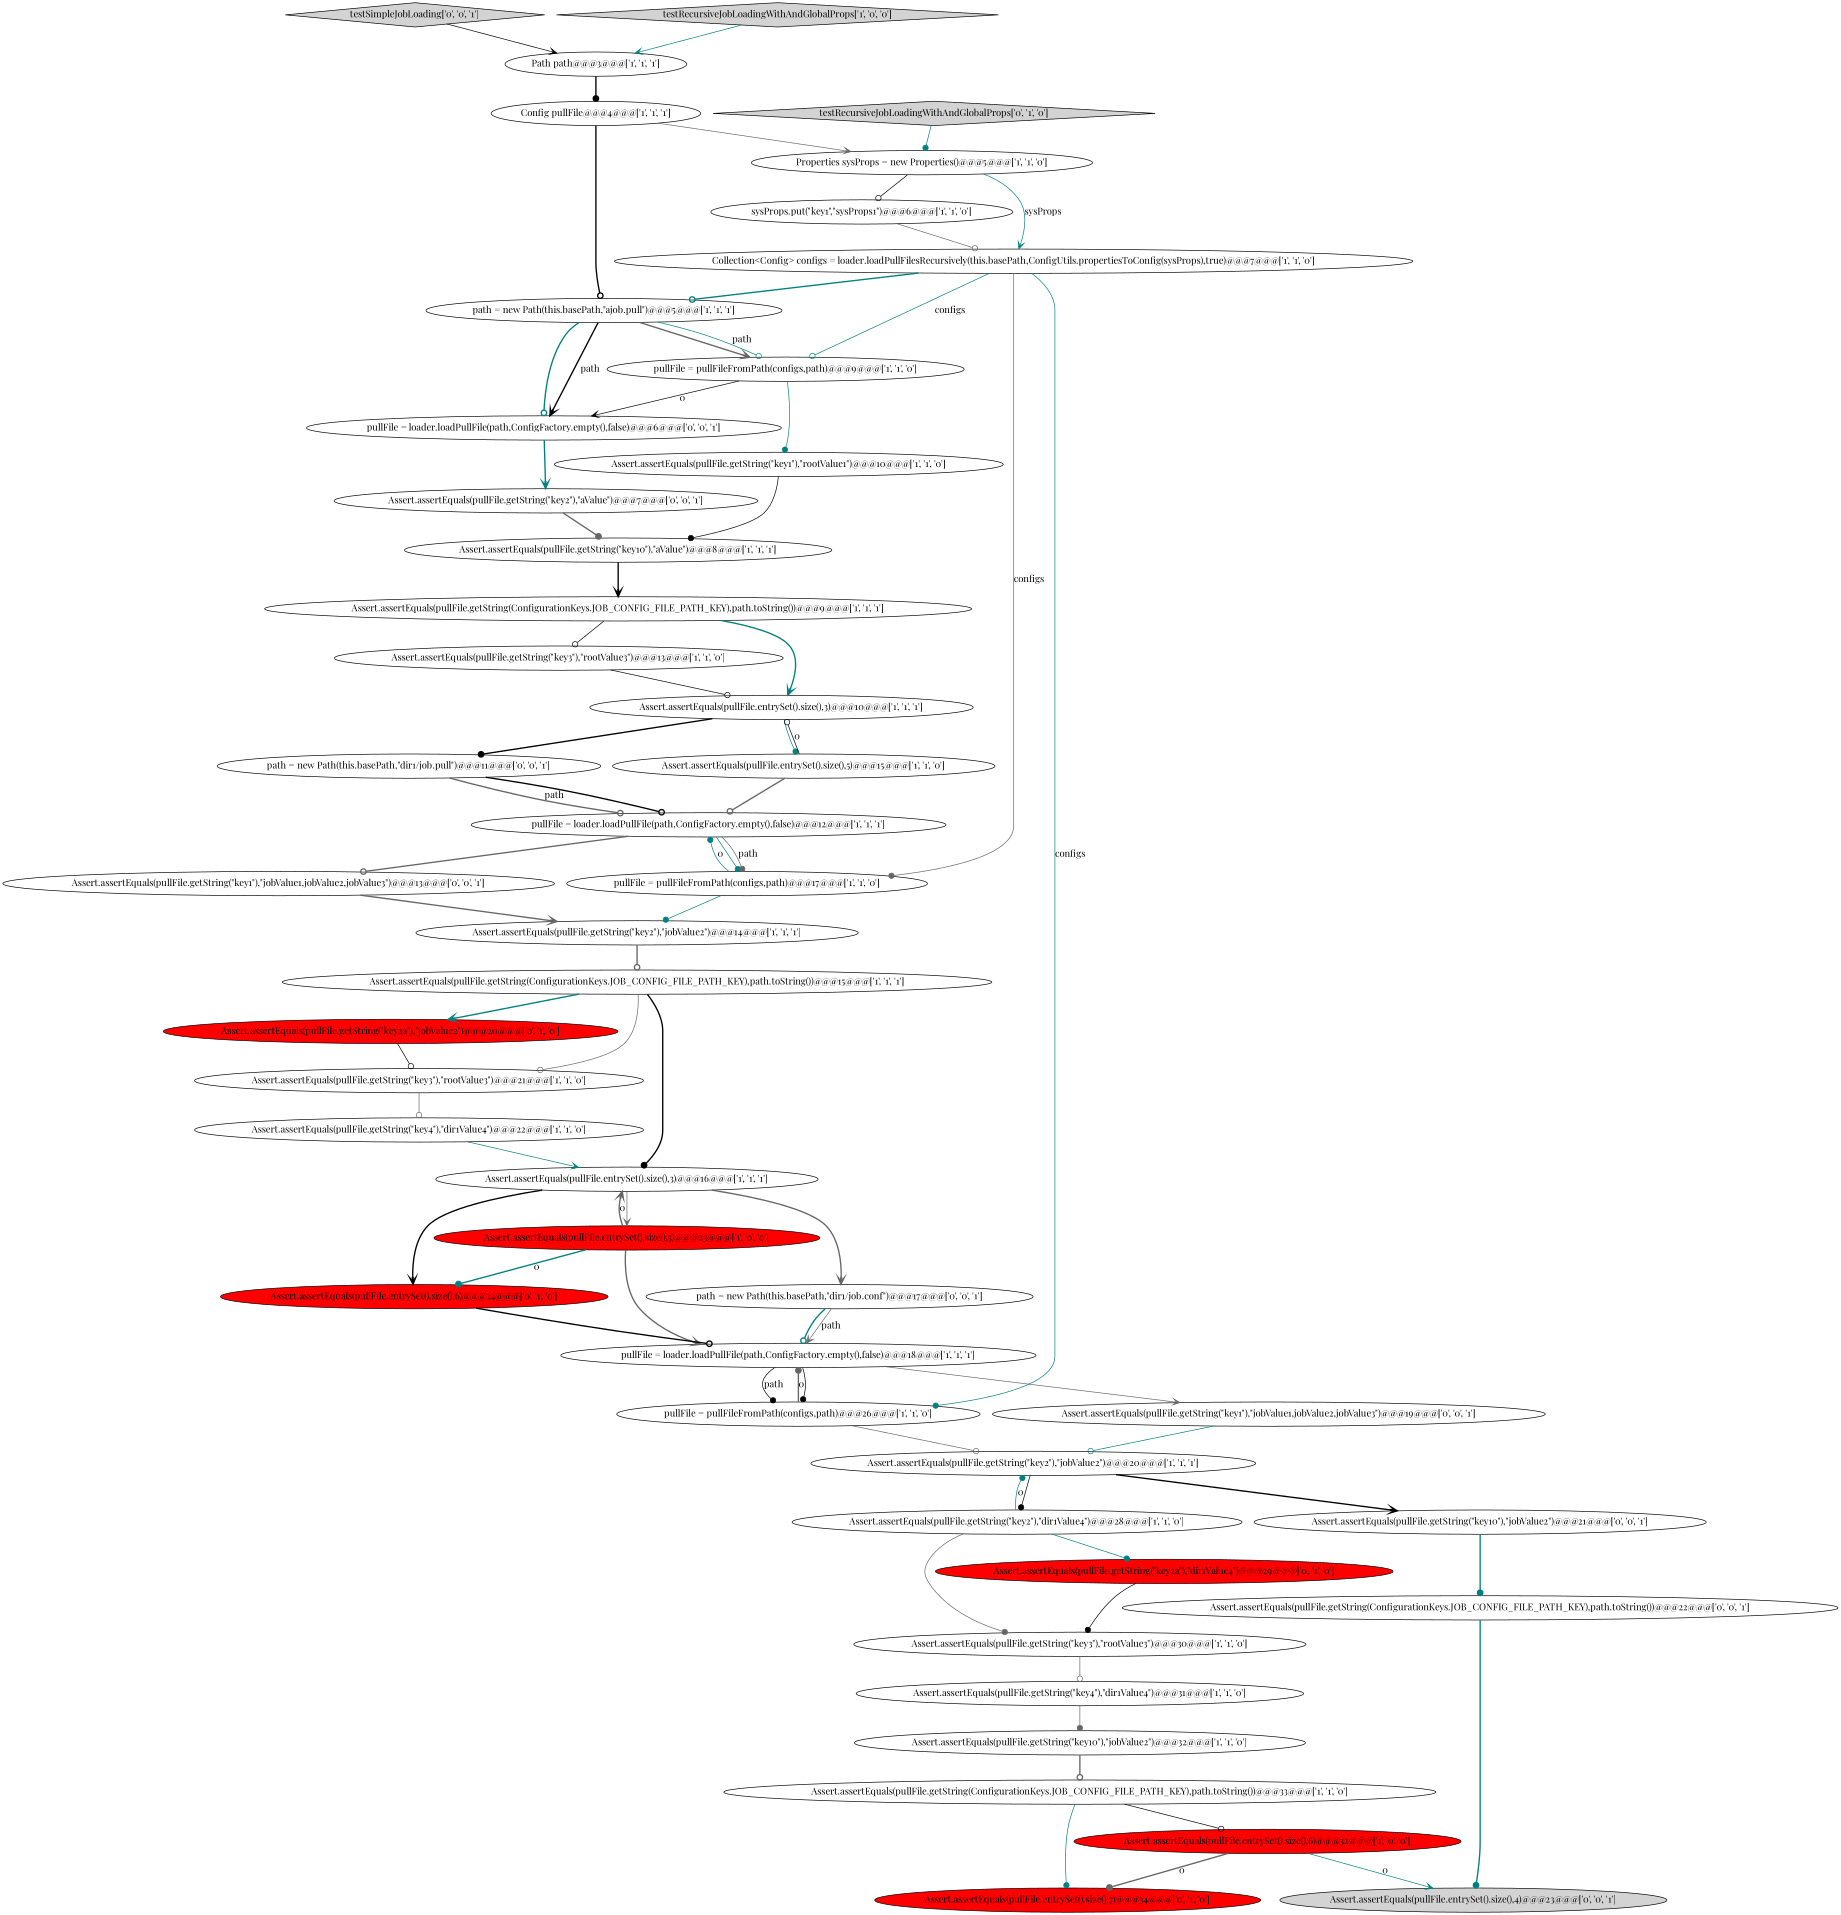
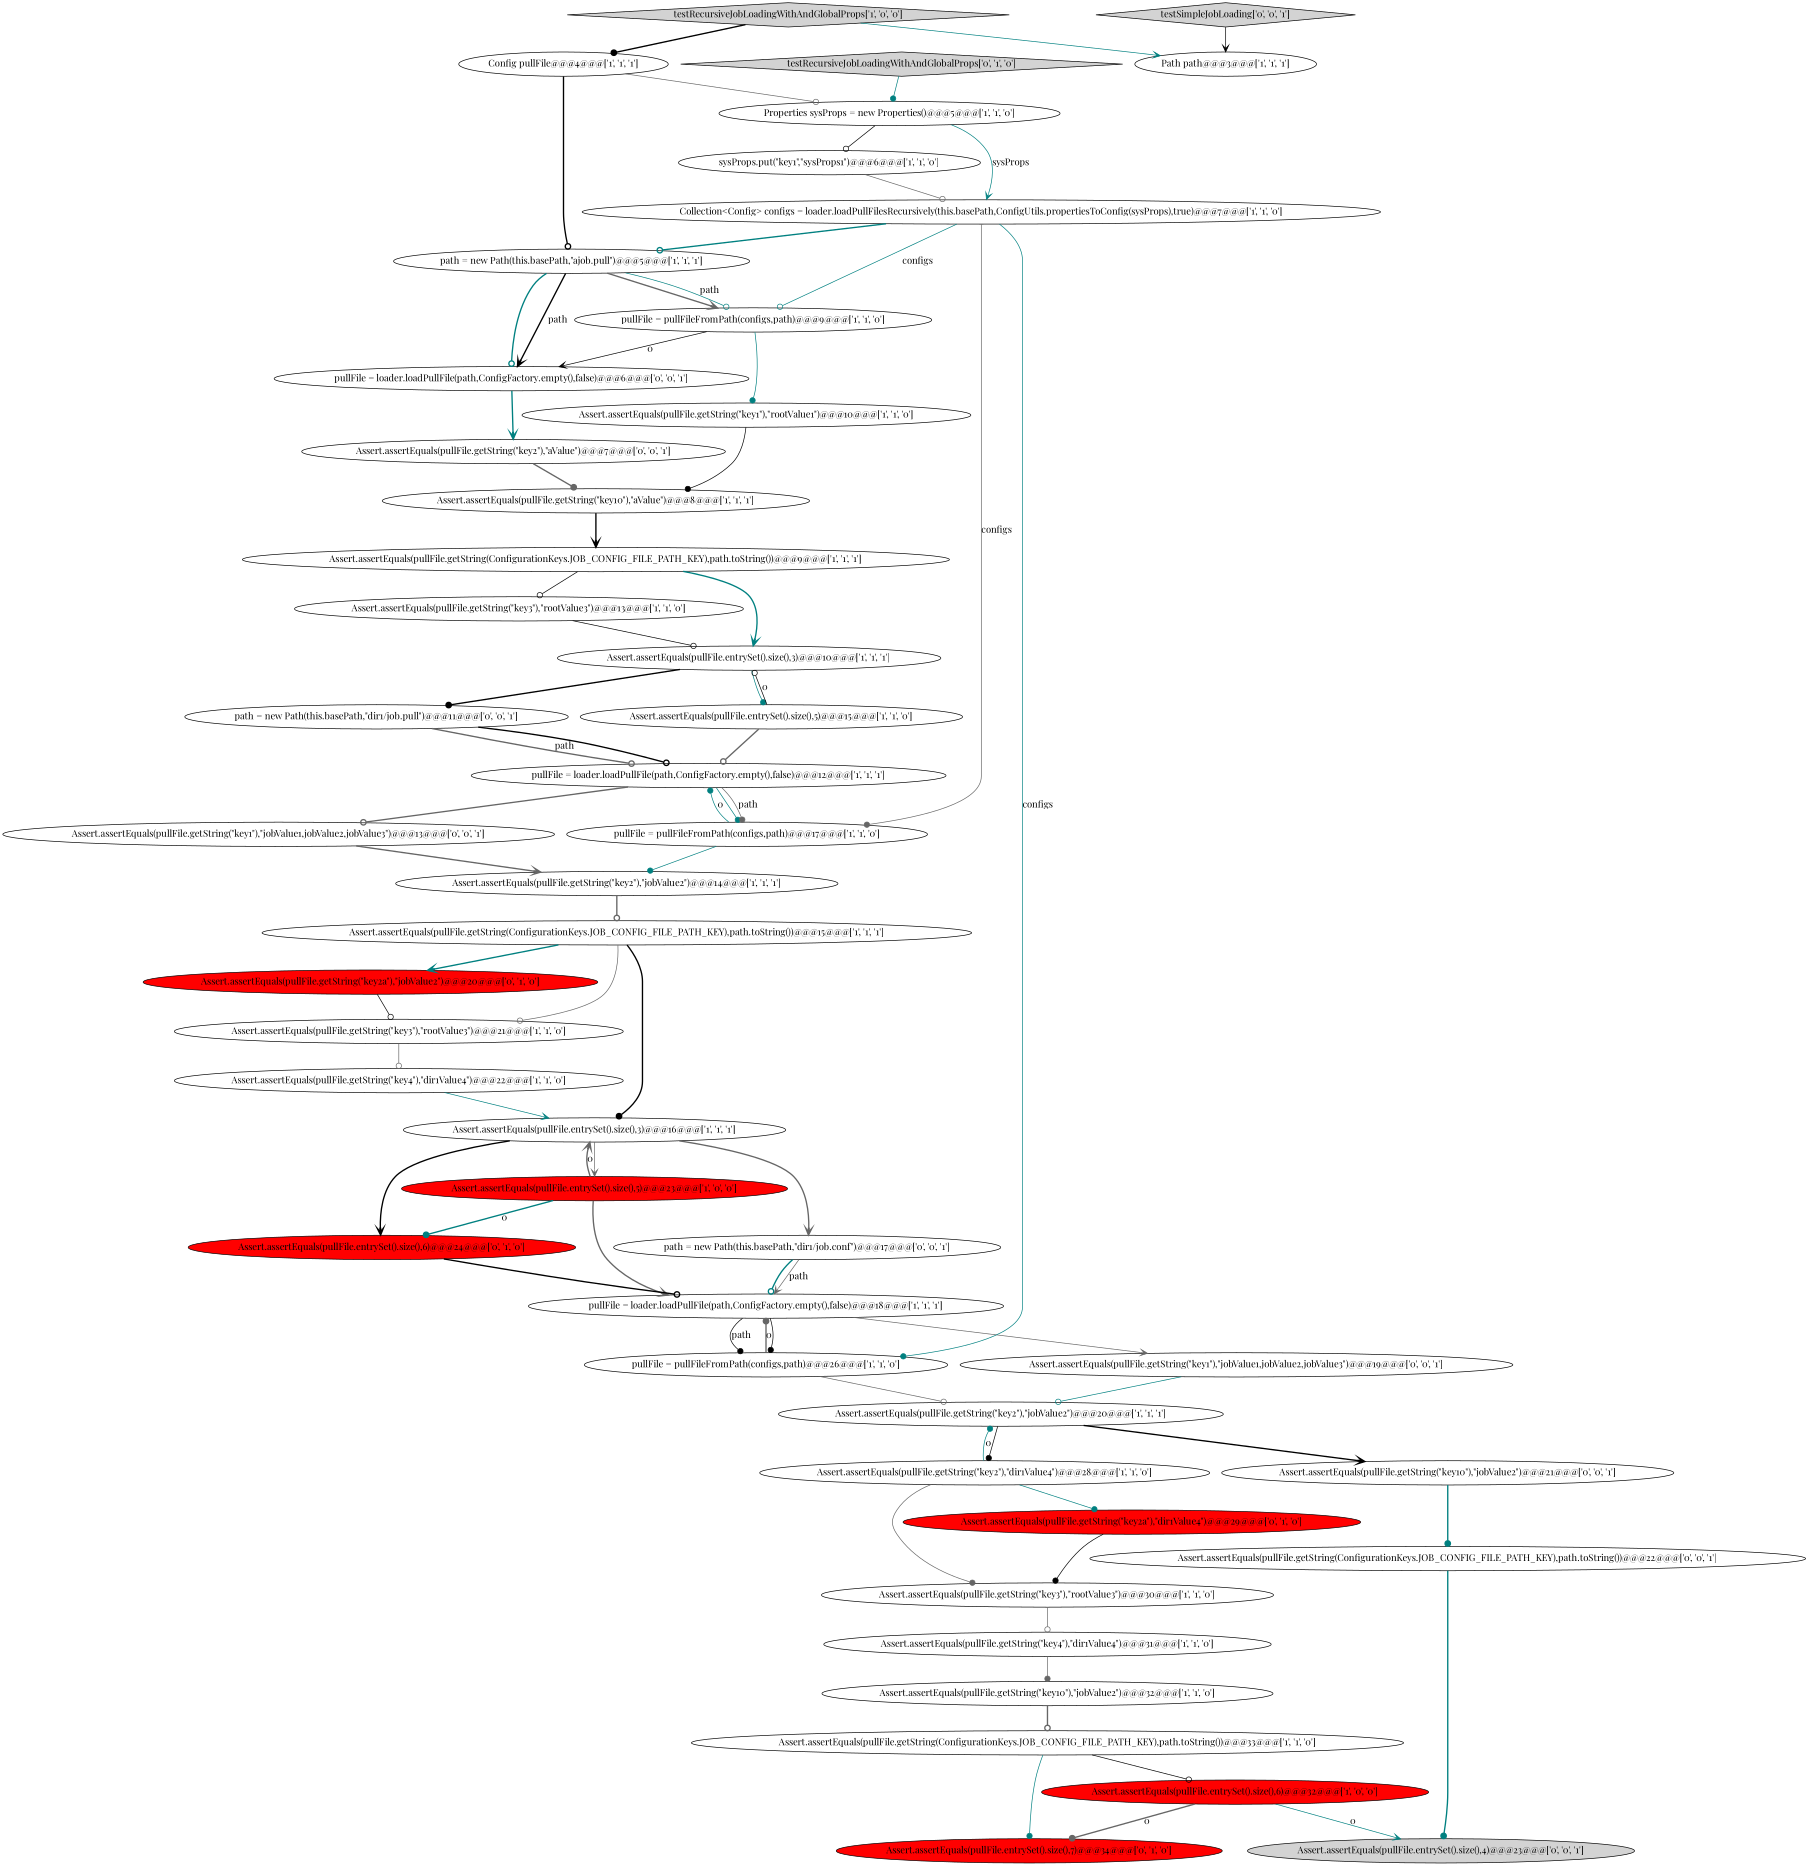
(596, 86) -> (681, 38)
(751, 137) -> (719, 88)
